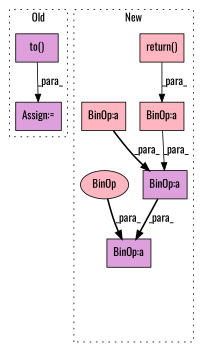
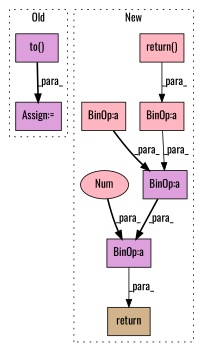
(38, 78) -> (38, 78)
(105, 185) -> (105, 185)
none -> (129, 322)
